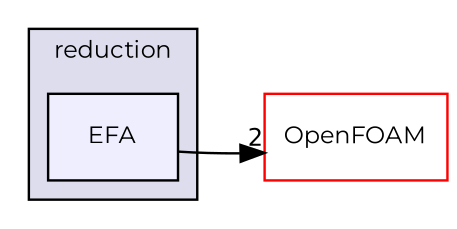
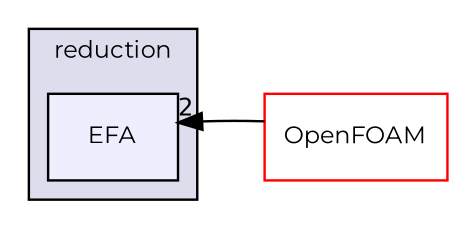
(212, 153) -> (234, 121)
